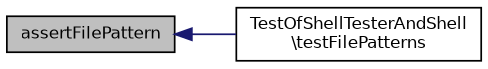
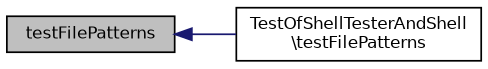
(91, 34) -> (91, 34)
